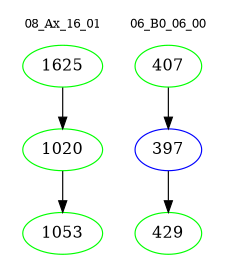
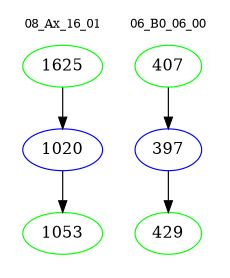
(63, 150) -> (63, 150)
